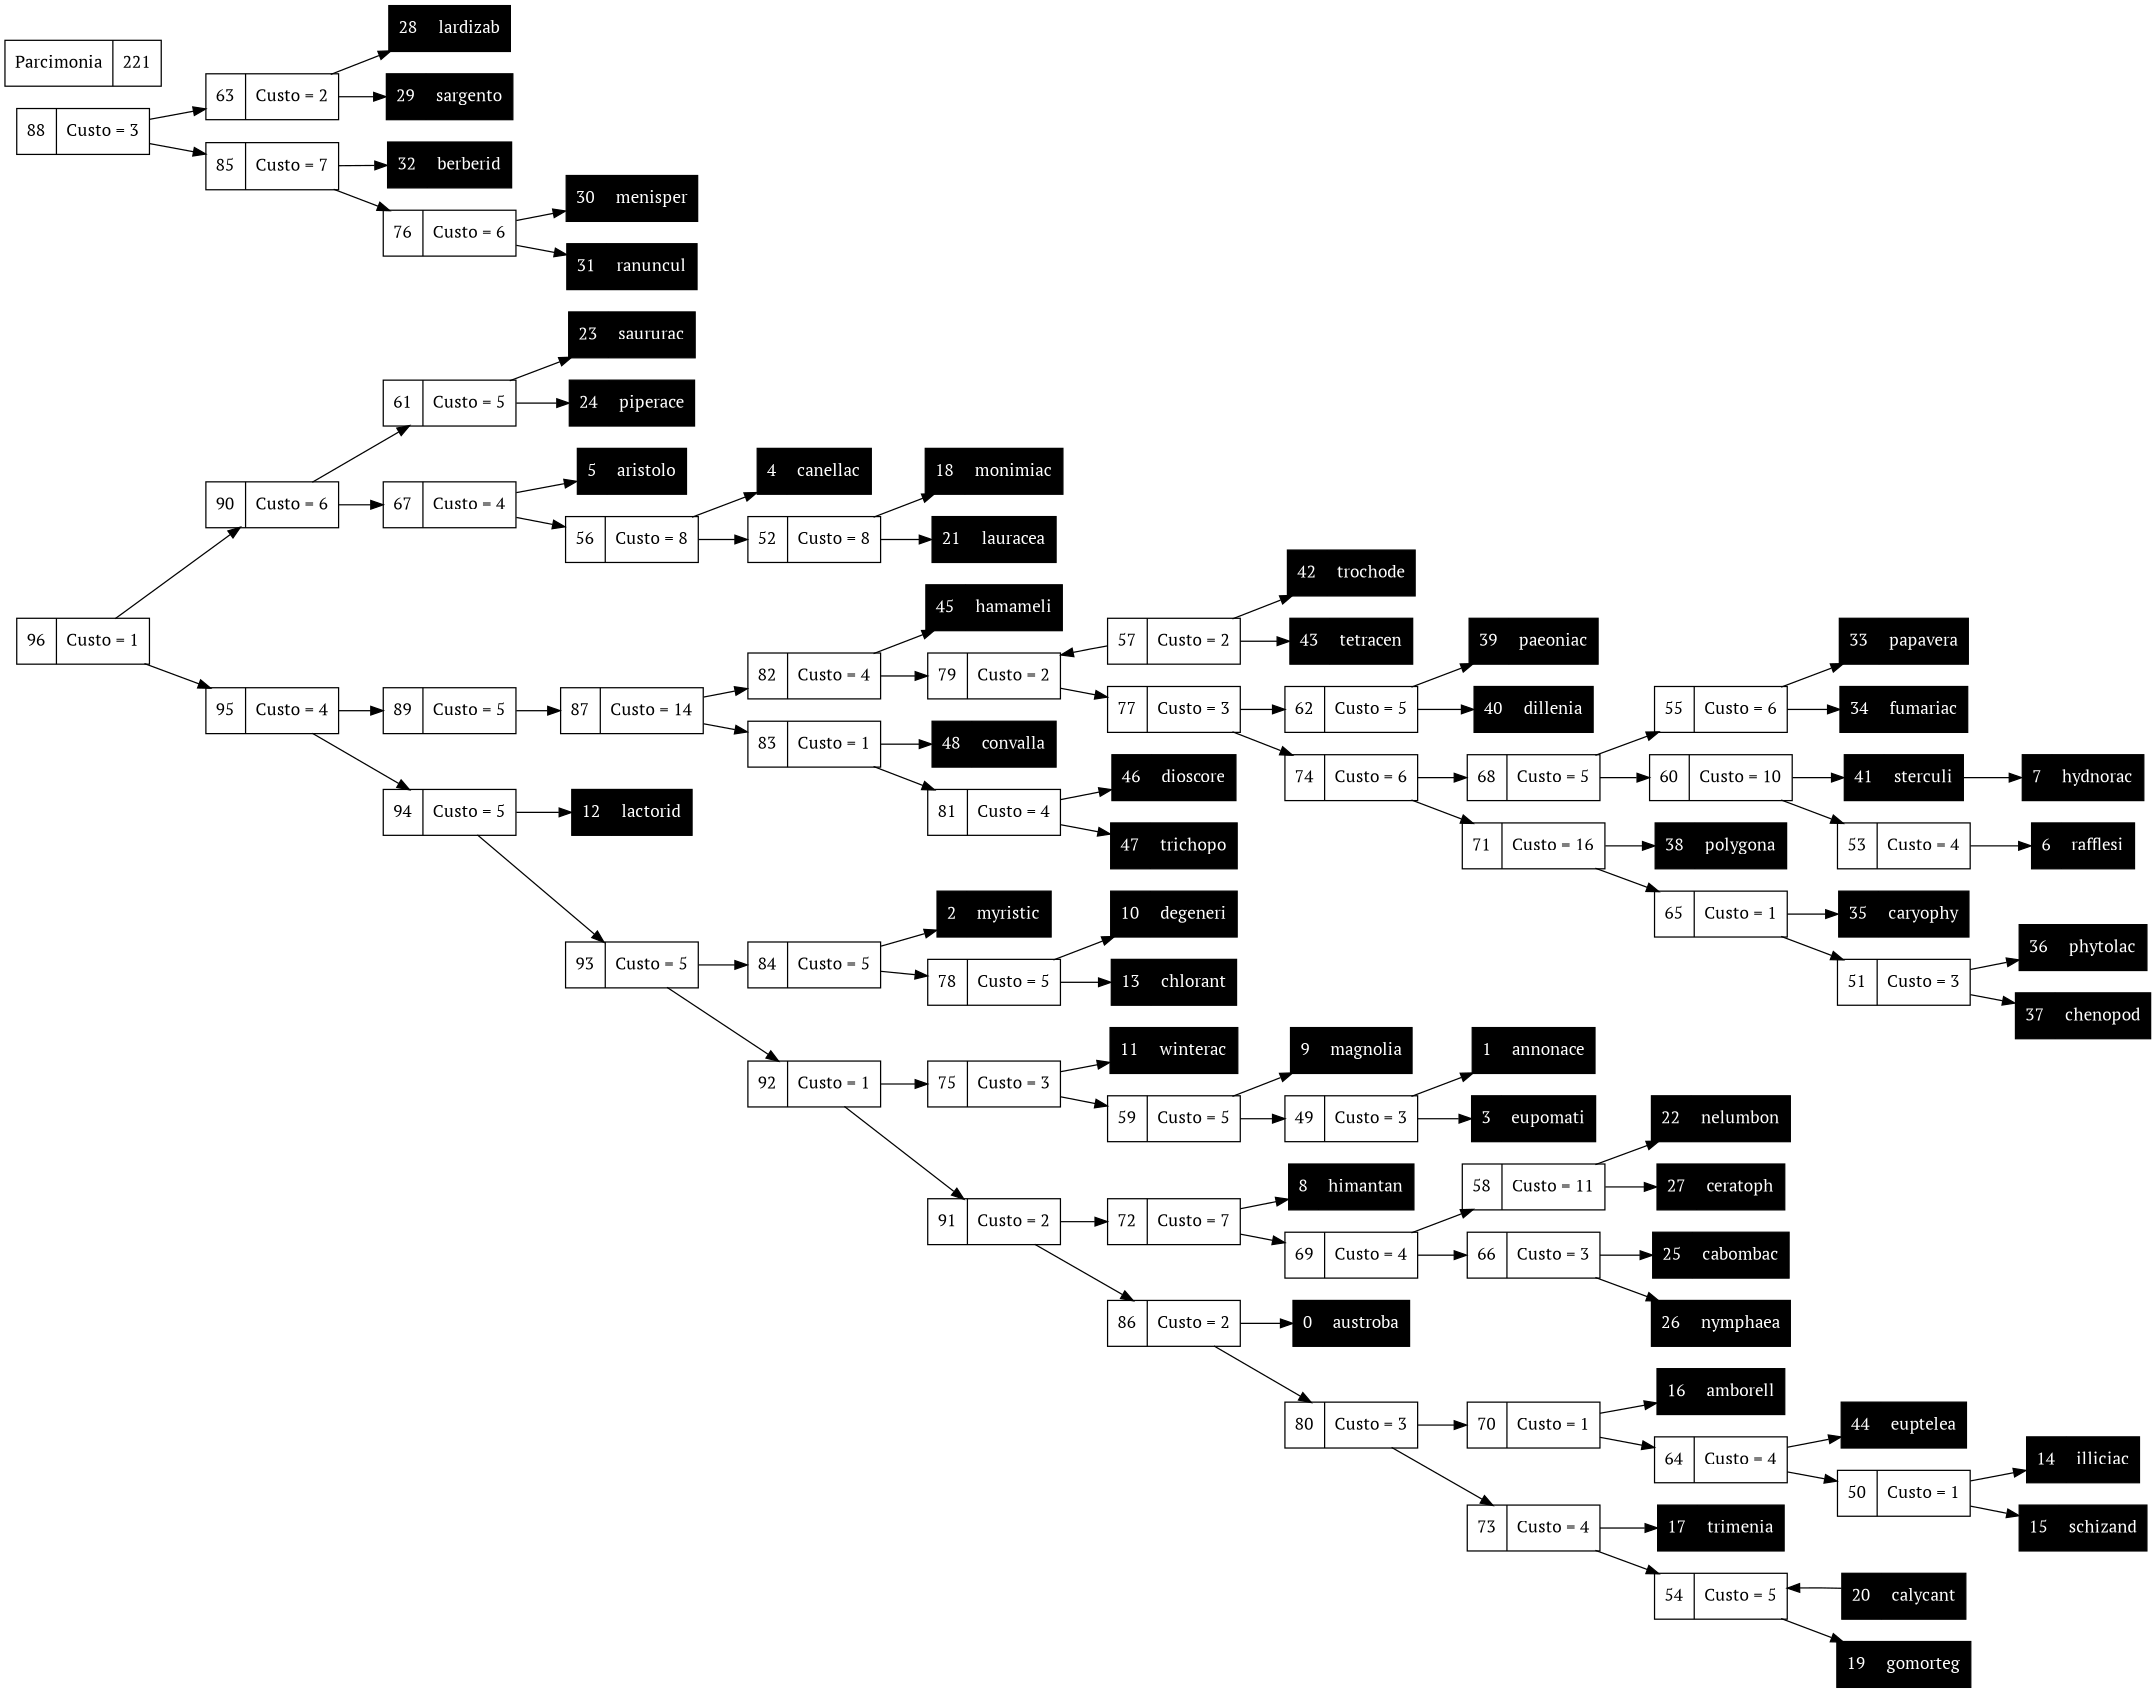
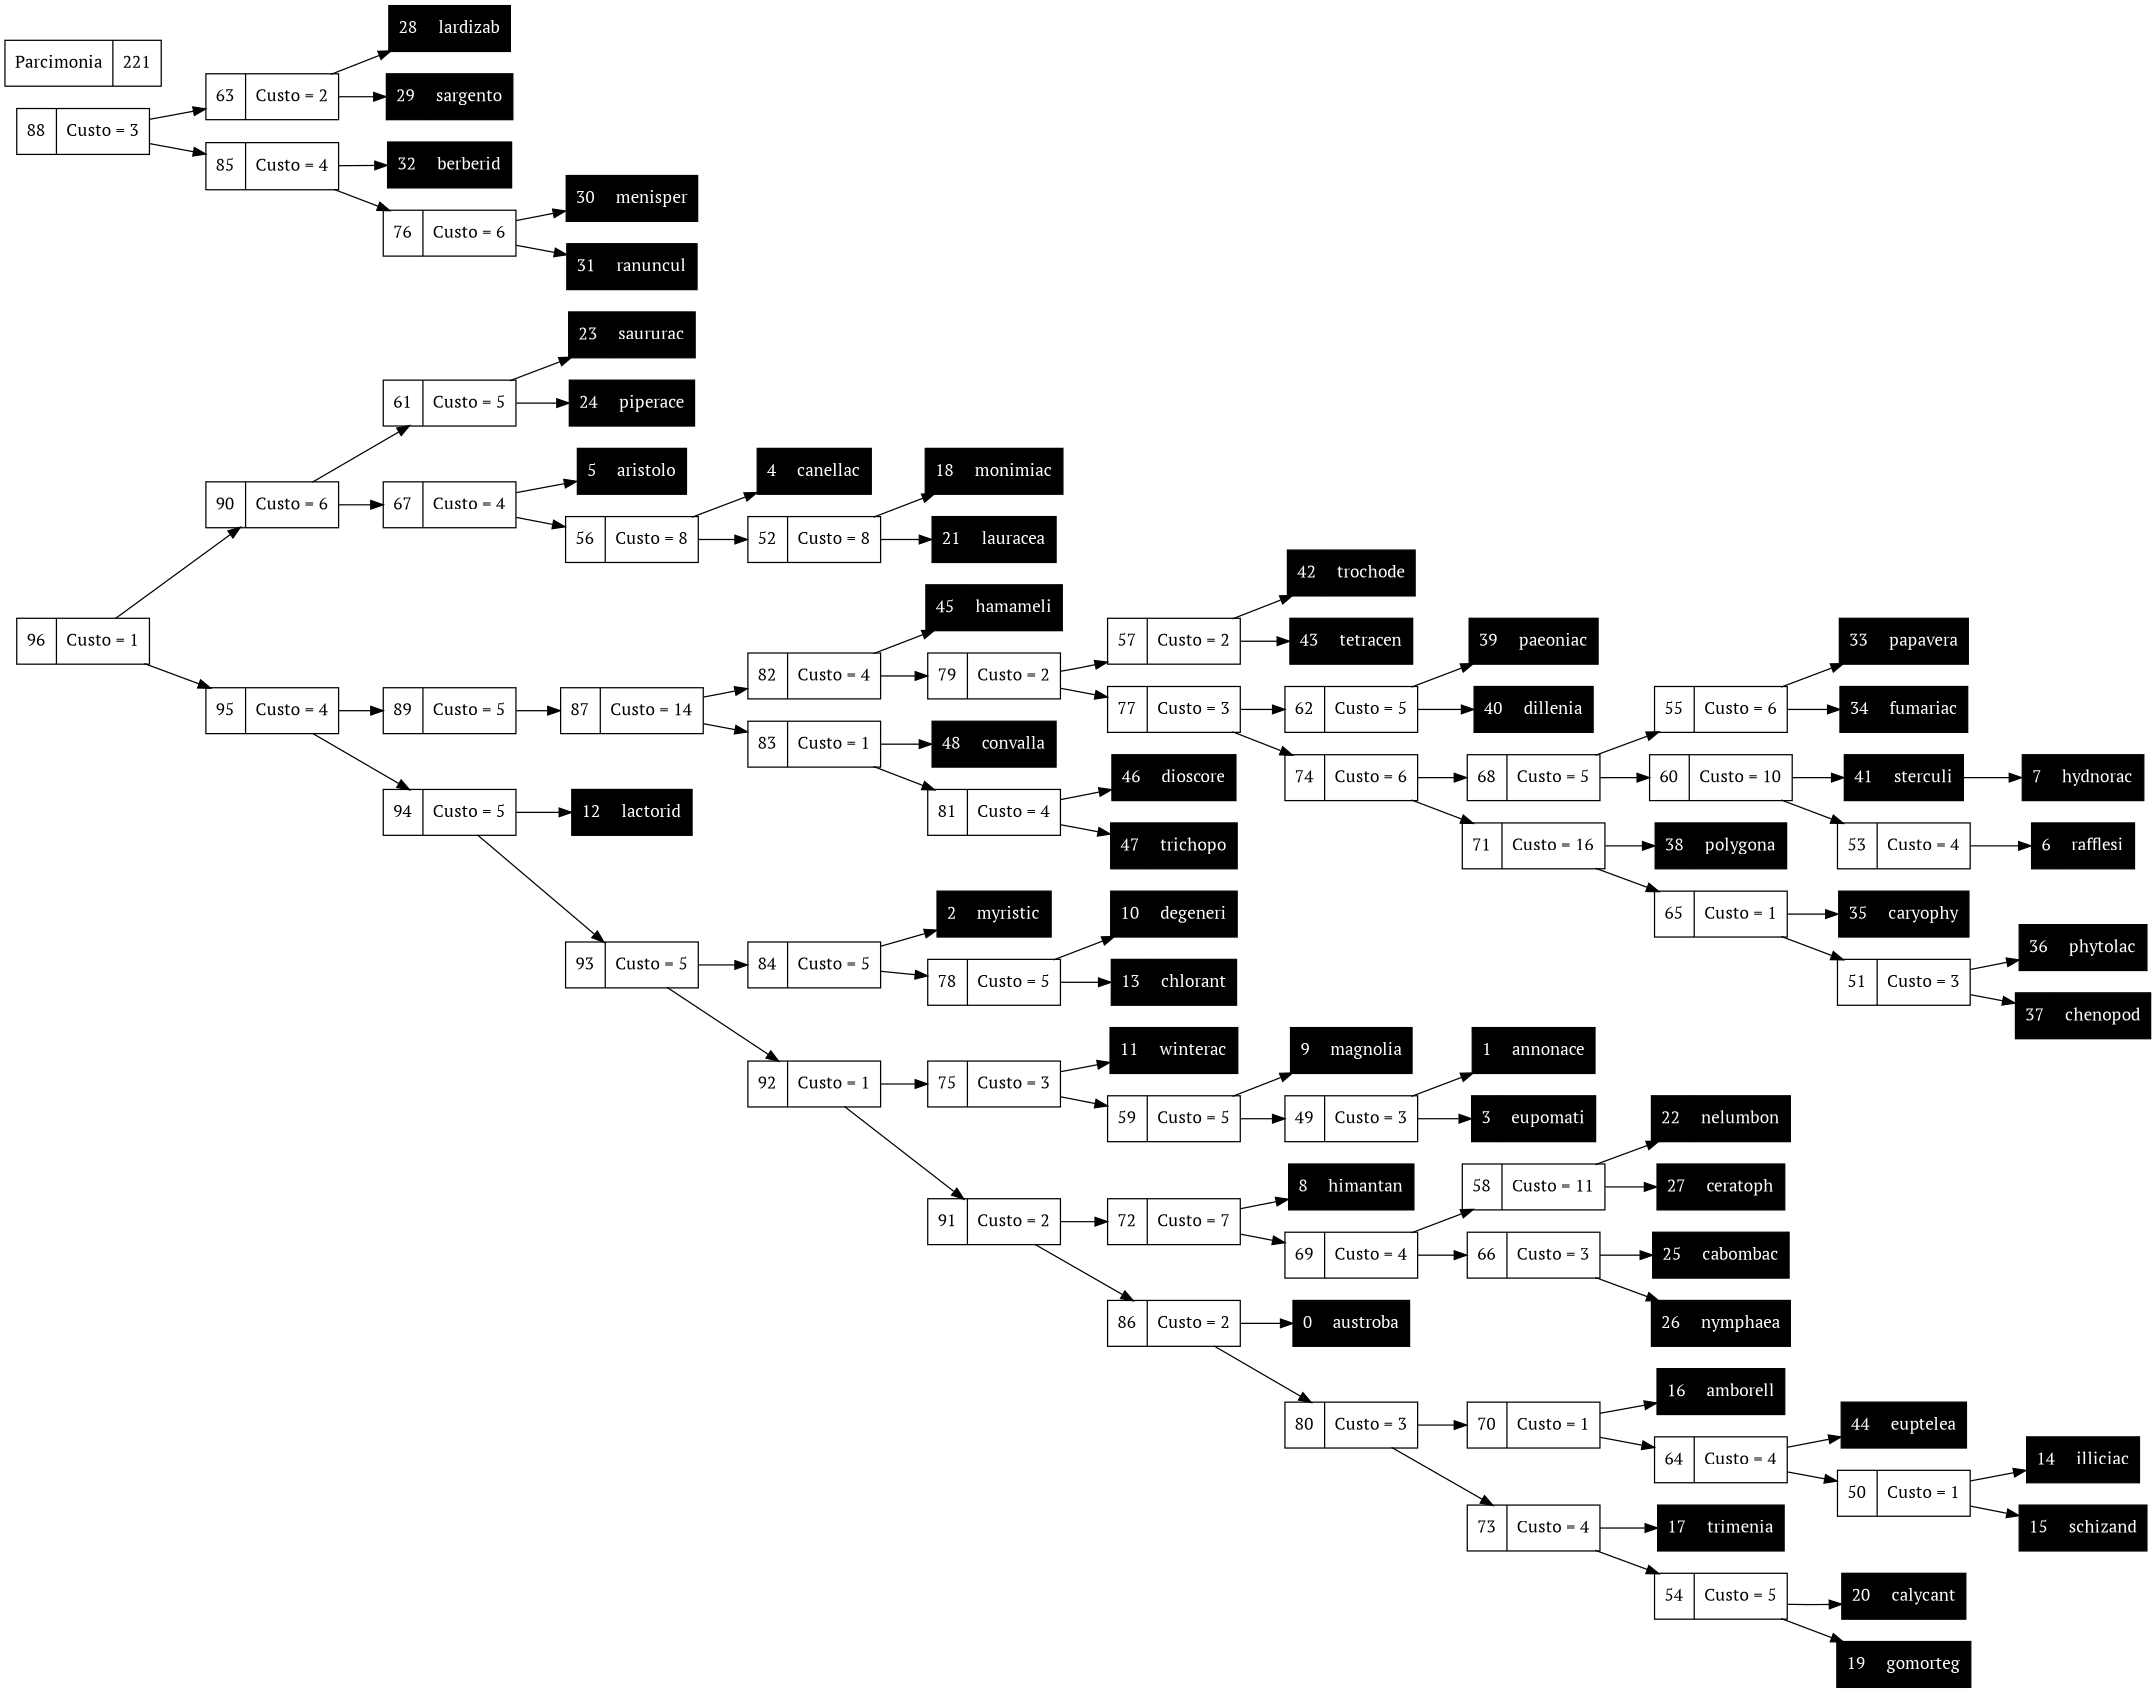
(292, 166) -> (292, 166)
(1090, 649) -> (1078, 668)
(1821, 1588) -> (1808, 1605)
